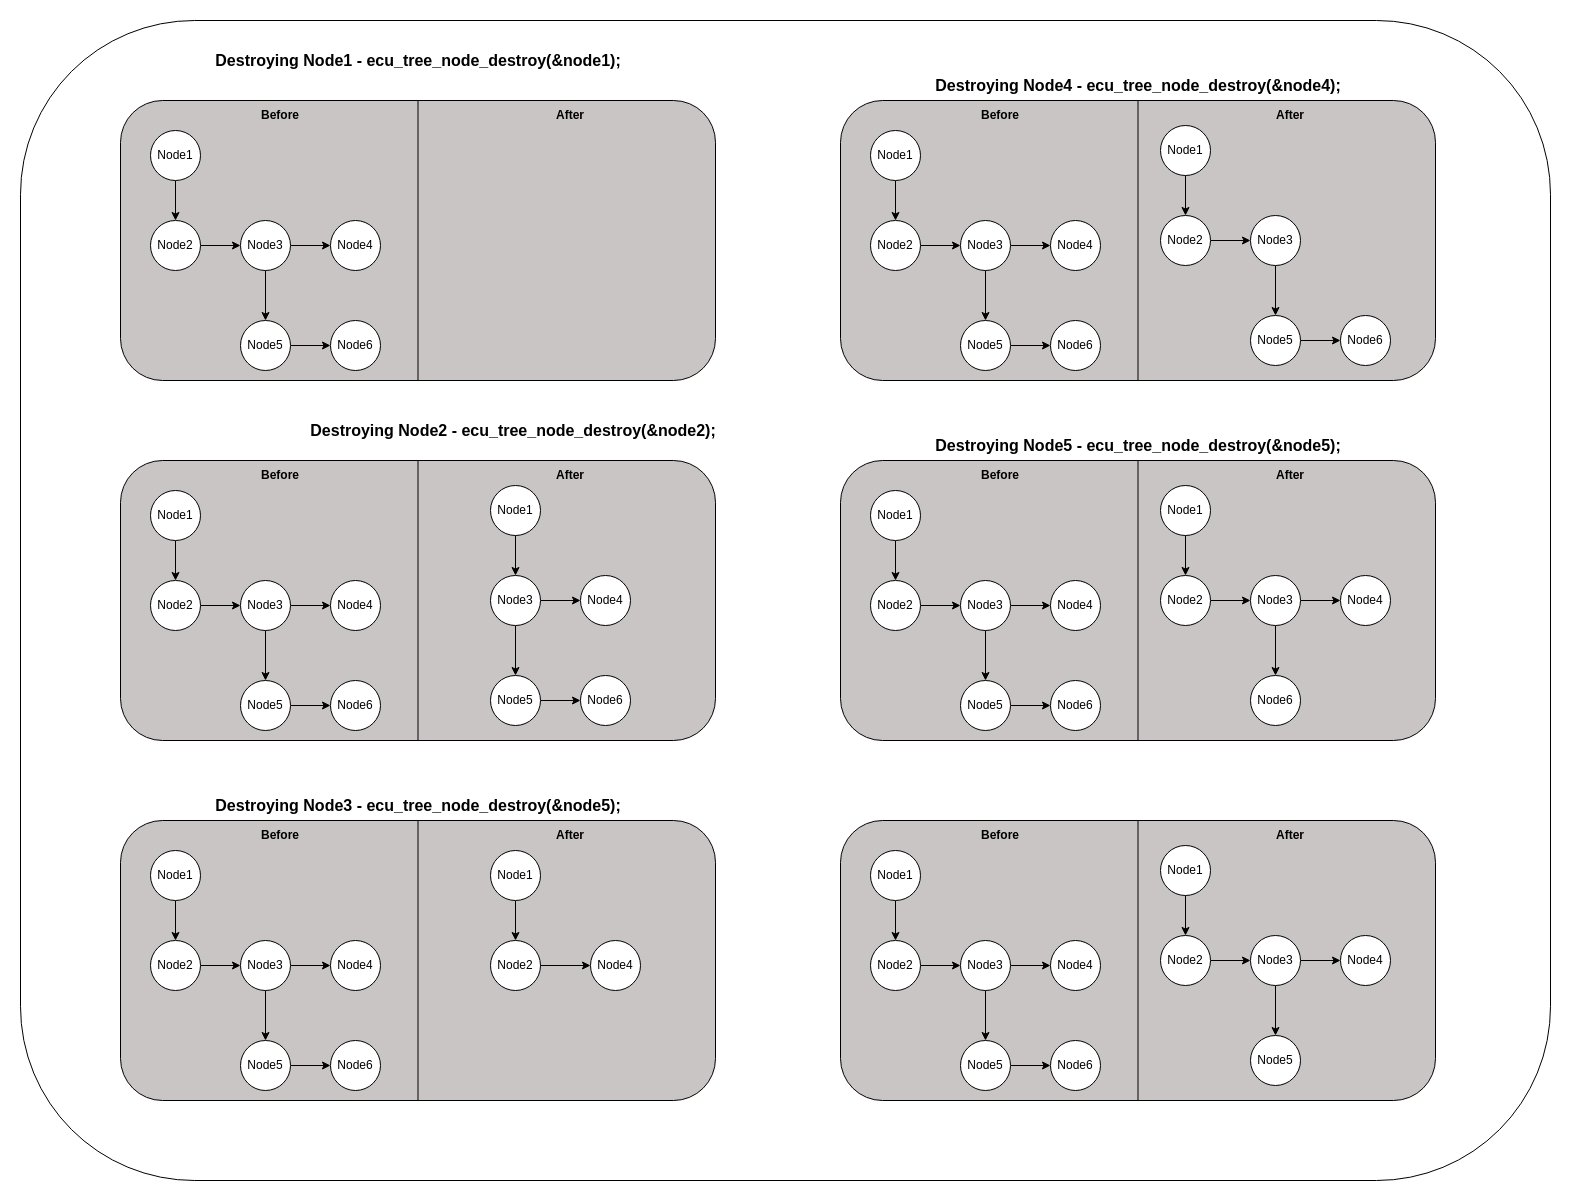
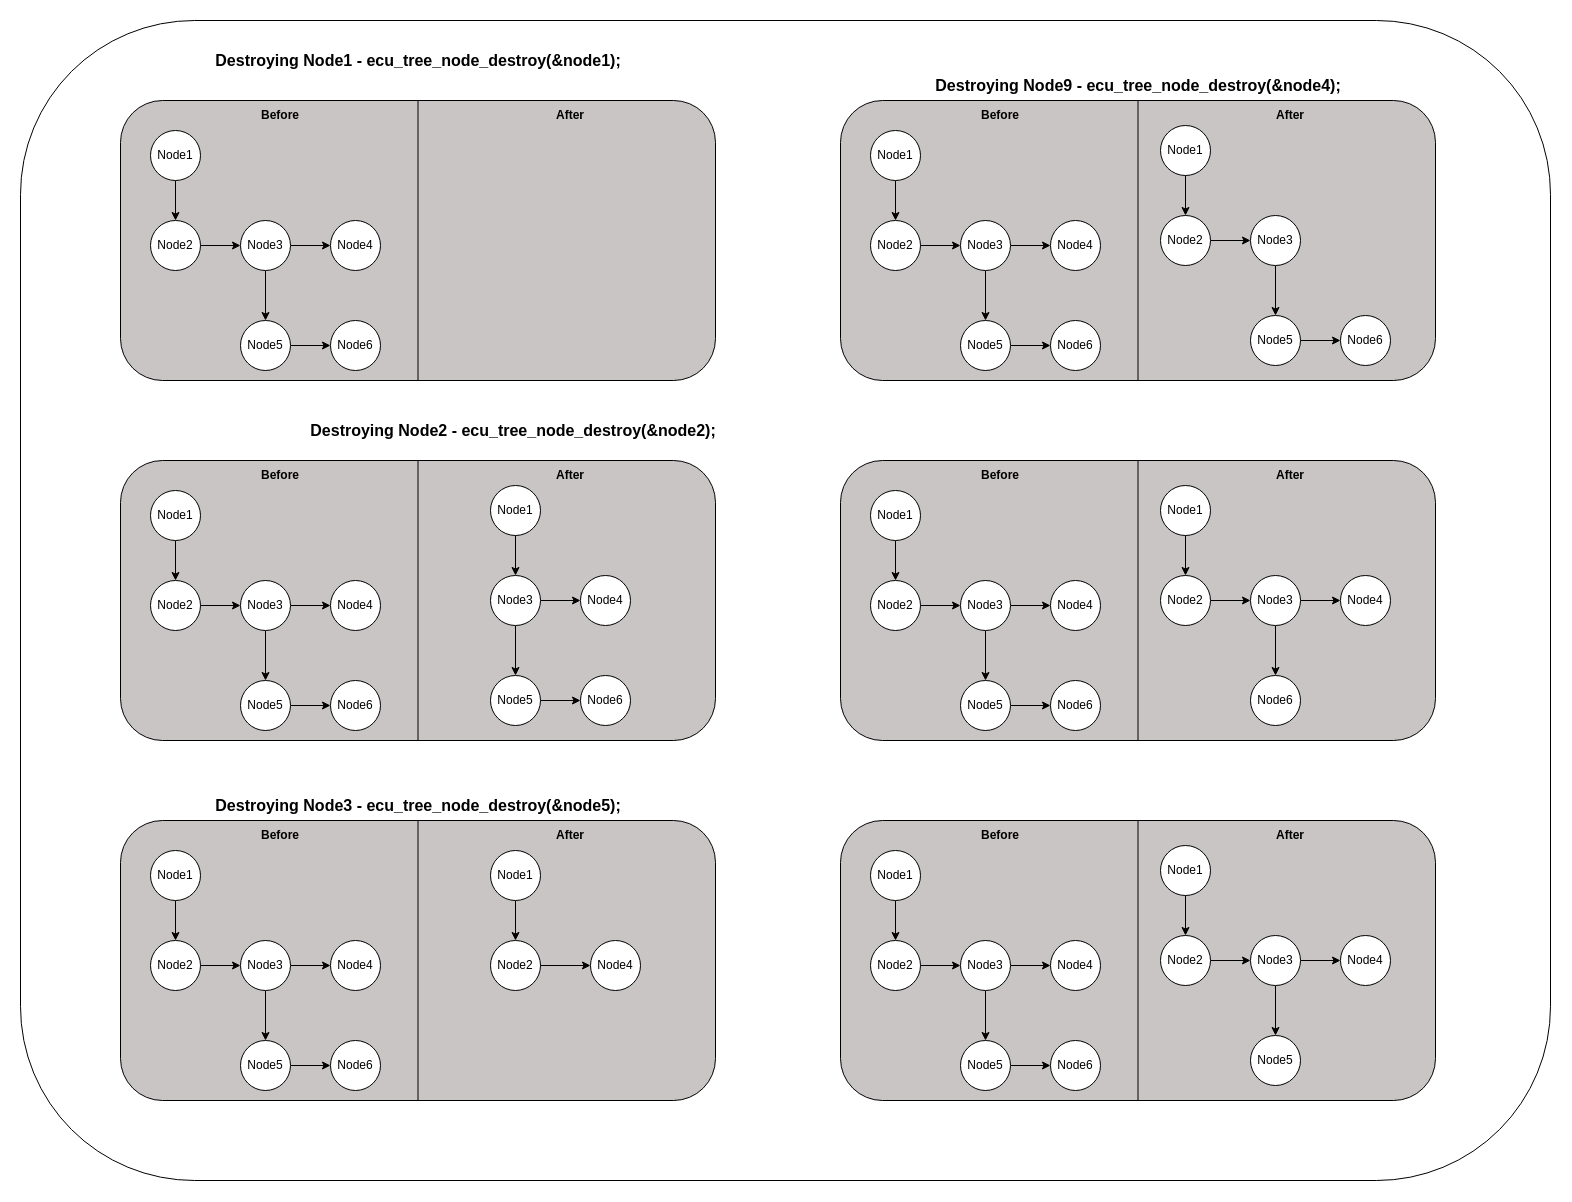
(1139, 86) -> (1139, 86)
(1138, 446) -> none
